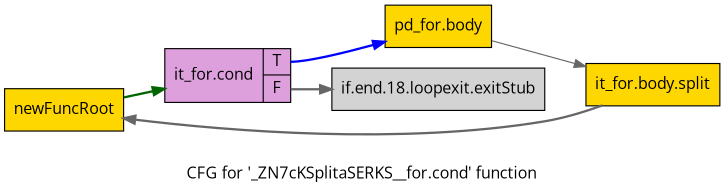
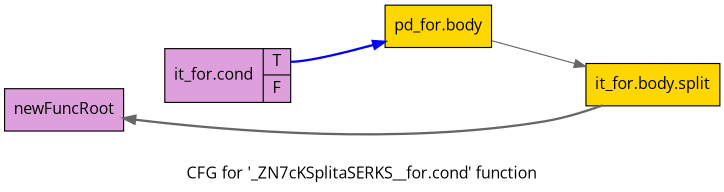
(438, 89) -> none
(138, 94) -> none
(64, 110) -> (64, 110)
